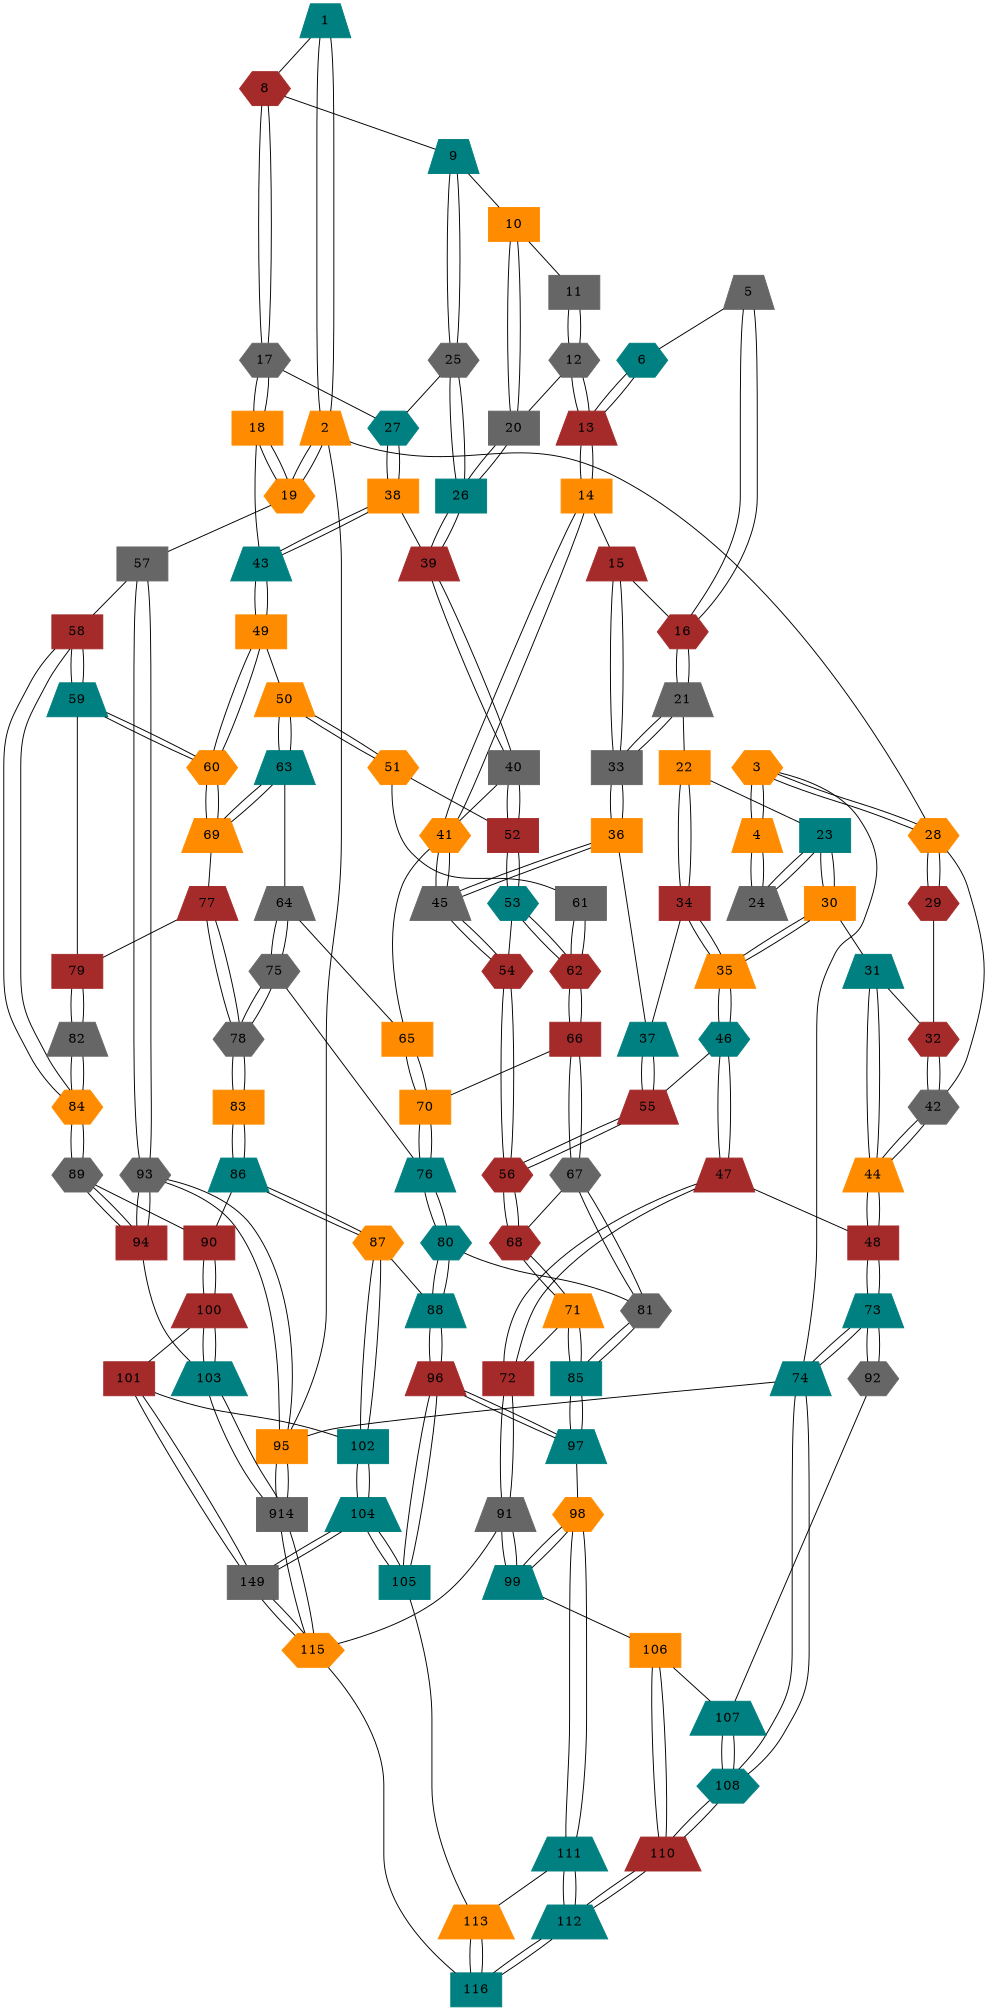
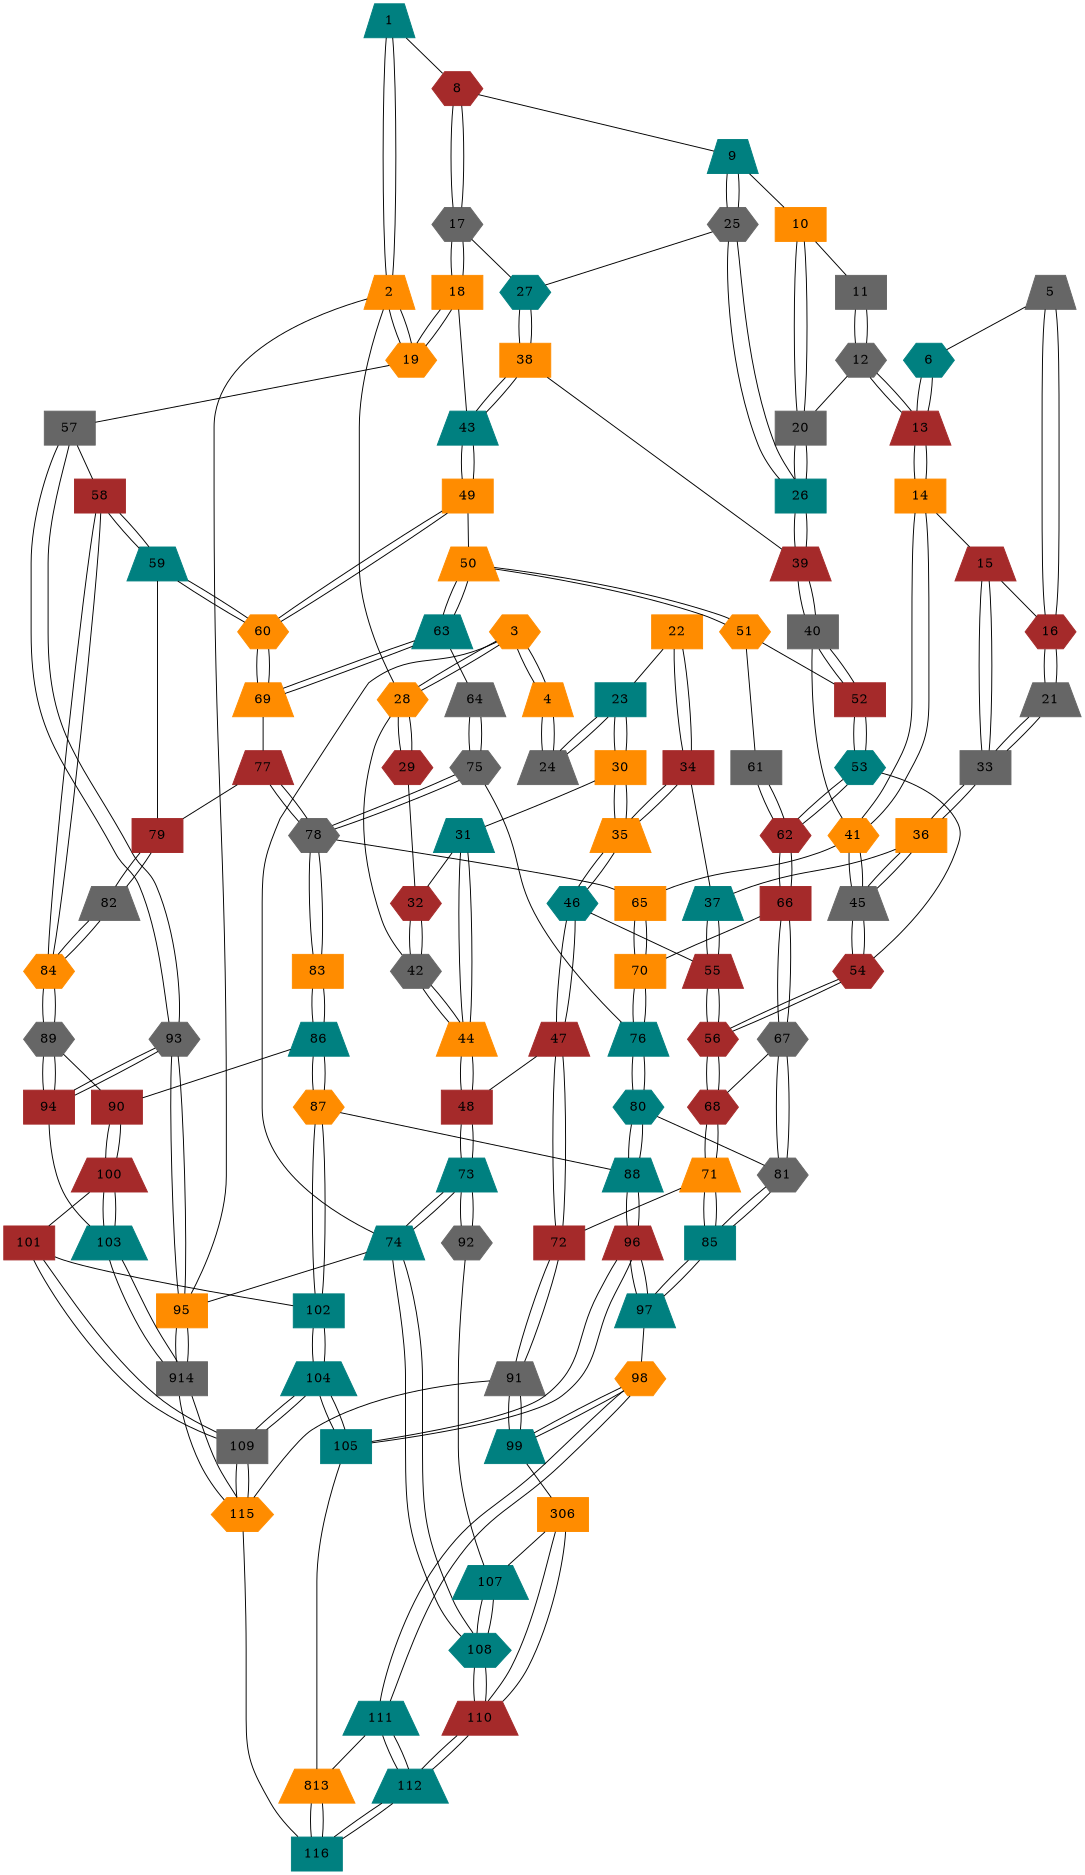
(684, 734) -> none
(346, 971) -> (476, 862)
(253, 1582) -> (242, 1447)
(655, 1650) -> (563, 1515)
(476, 1922) -> (317, 1786)
